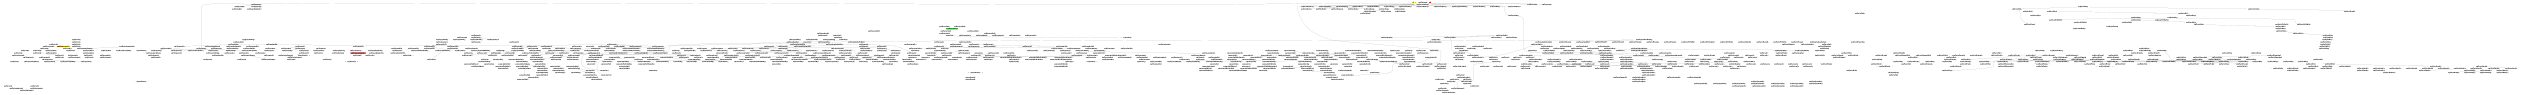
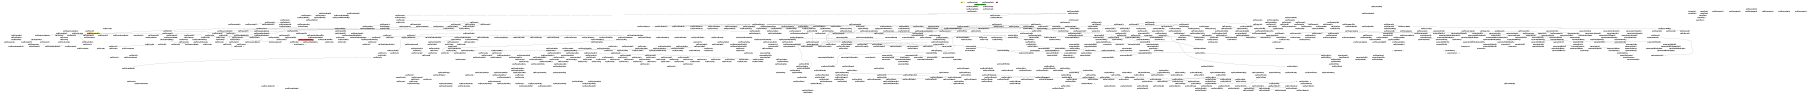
none -> (1784, 11)
none -> (400, 20)
